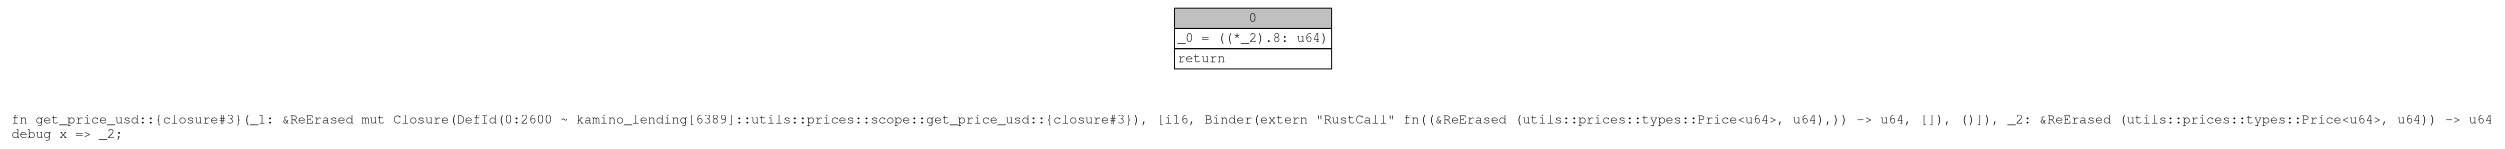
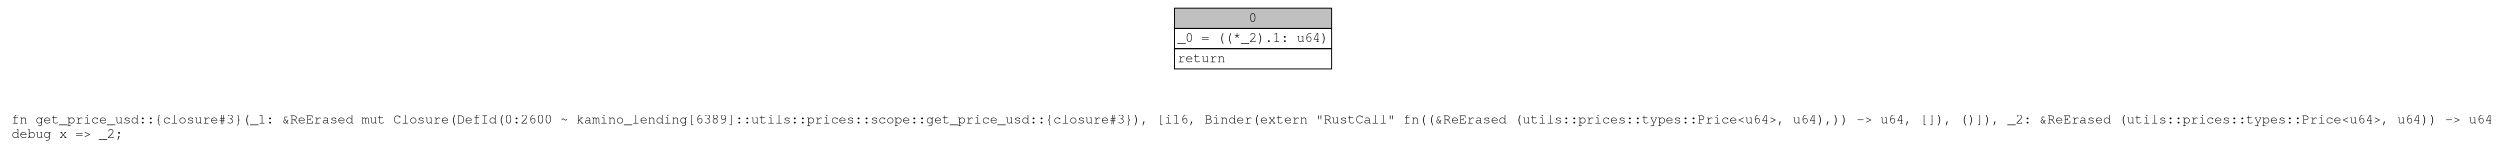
(1253, 38) -> (1253, 38)
